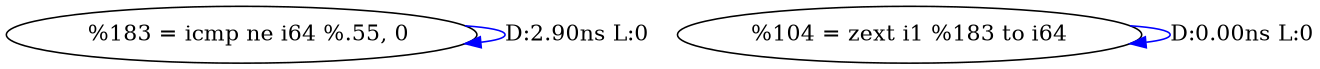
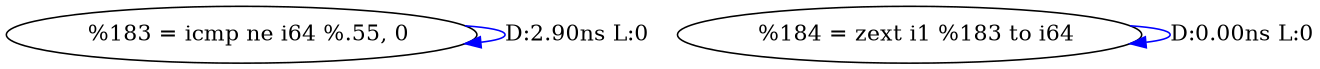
(910, 35) -> (910, 35)
